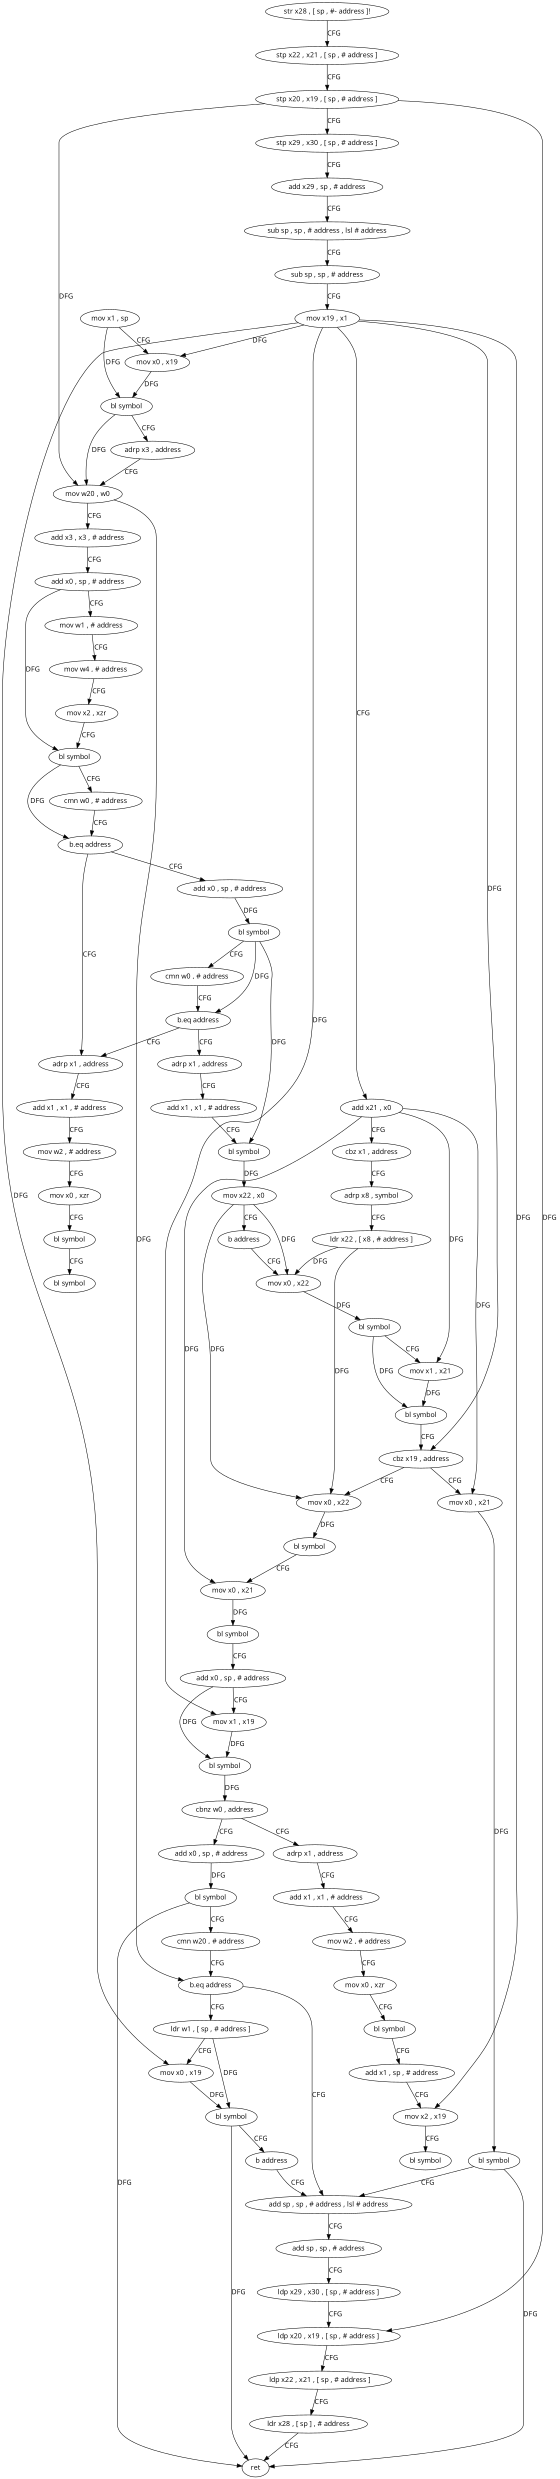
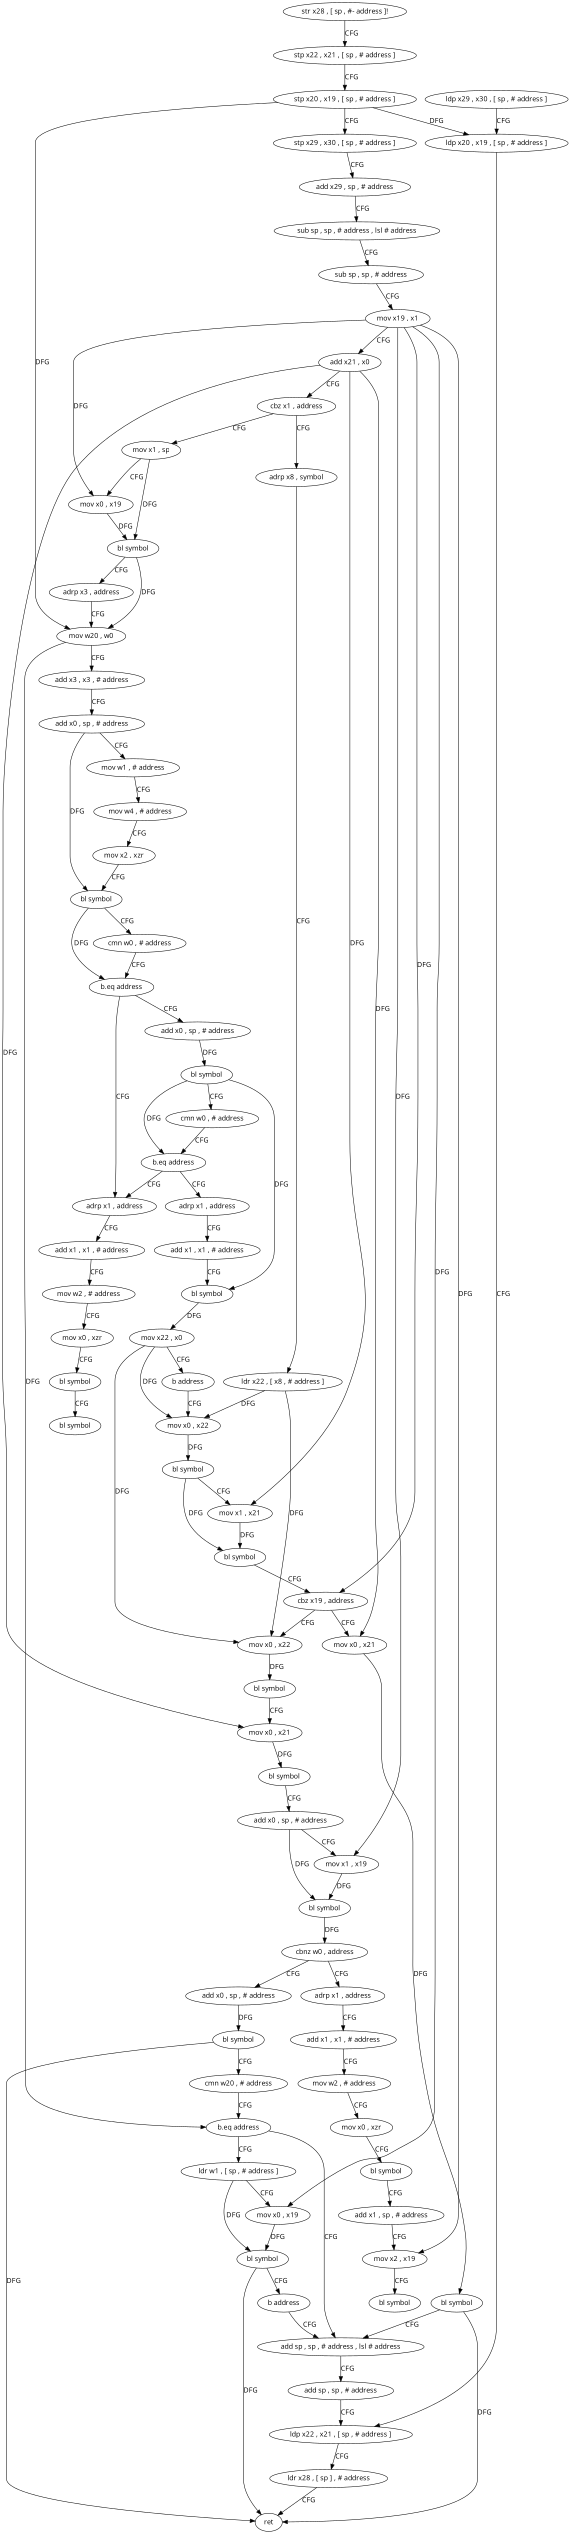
none -> (225, 428)
(329, 2268) -> (341, 2410)
